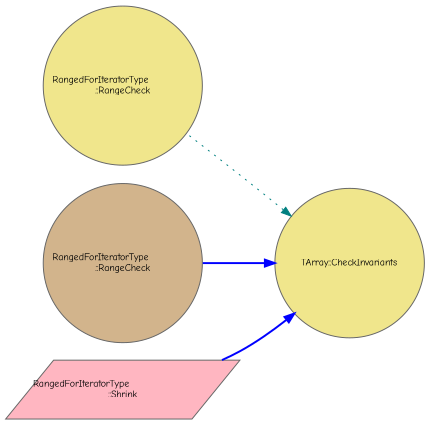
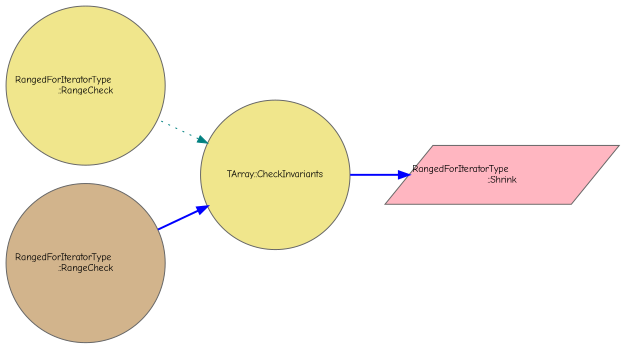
(255, 342) -> (374, 175)
